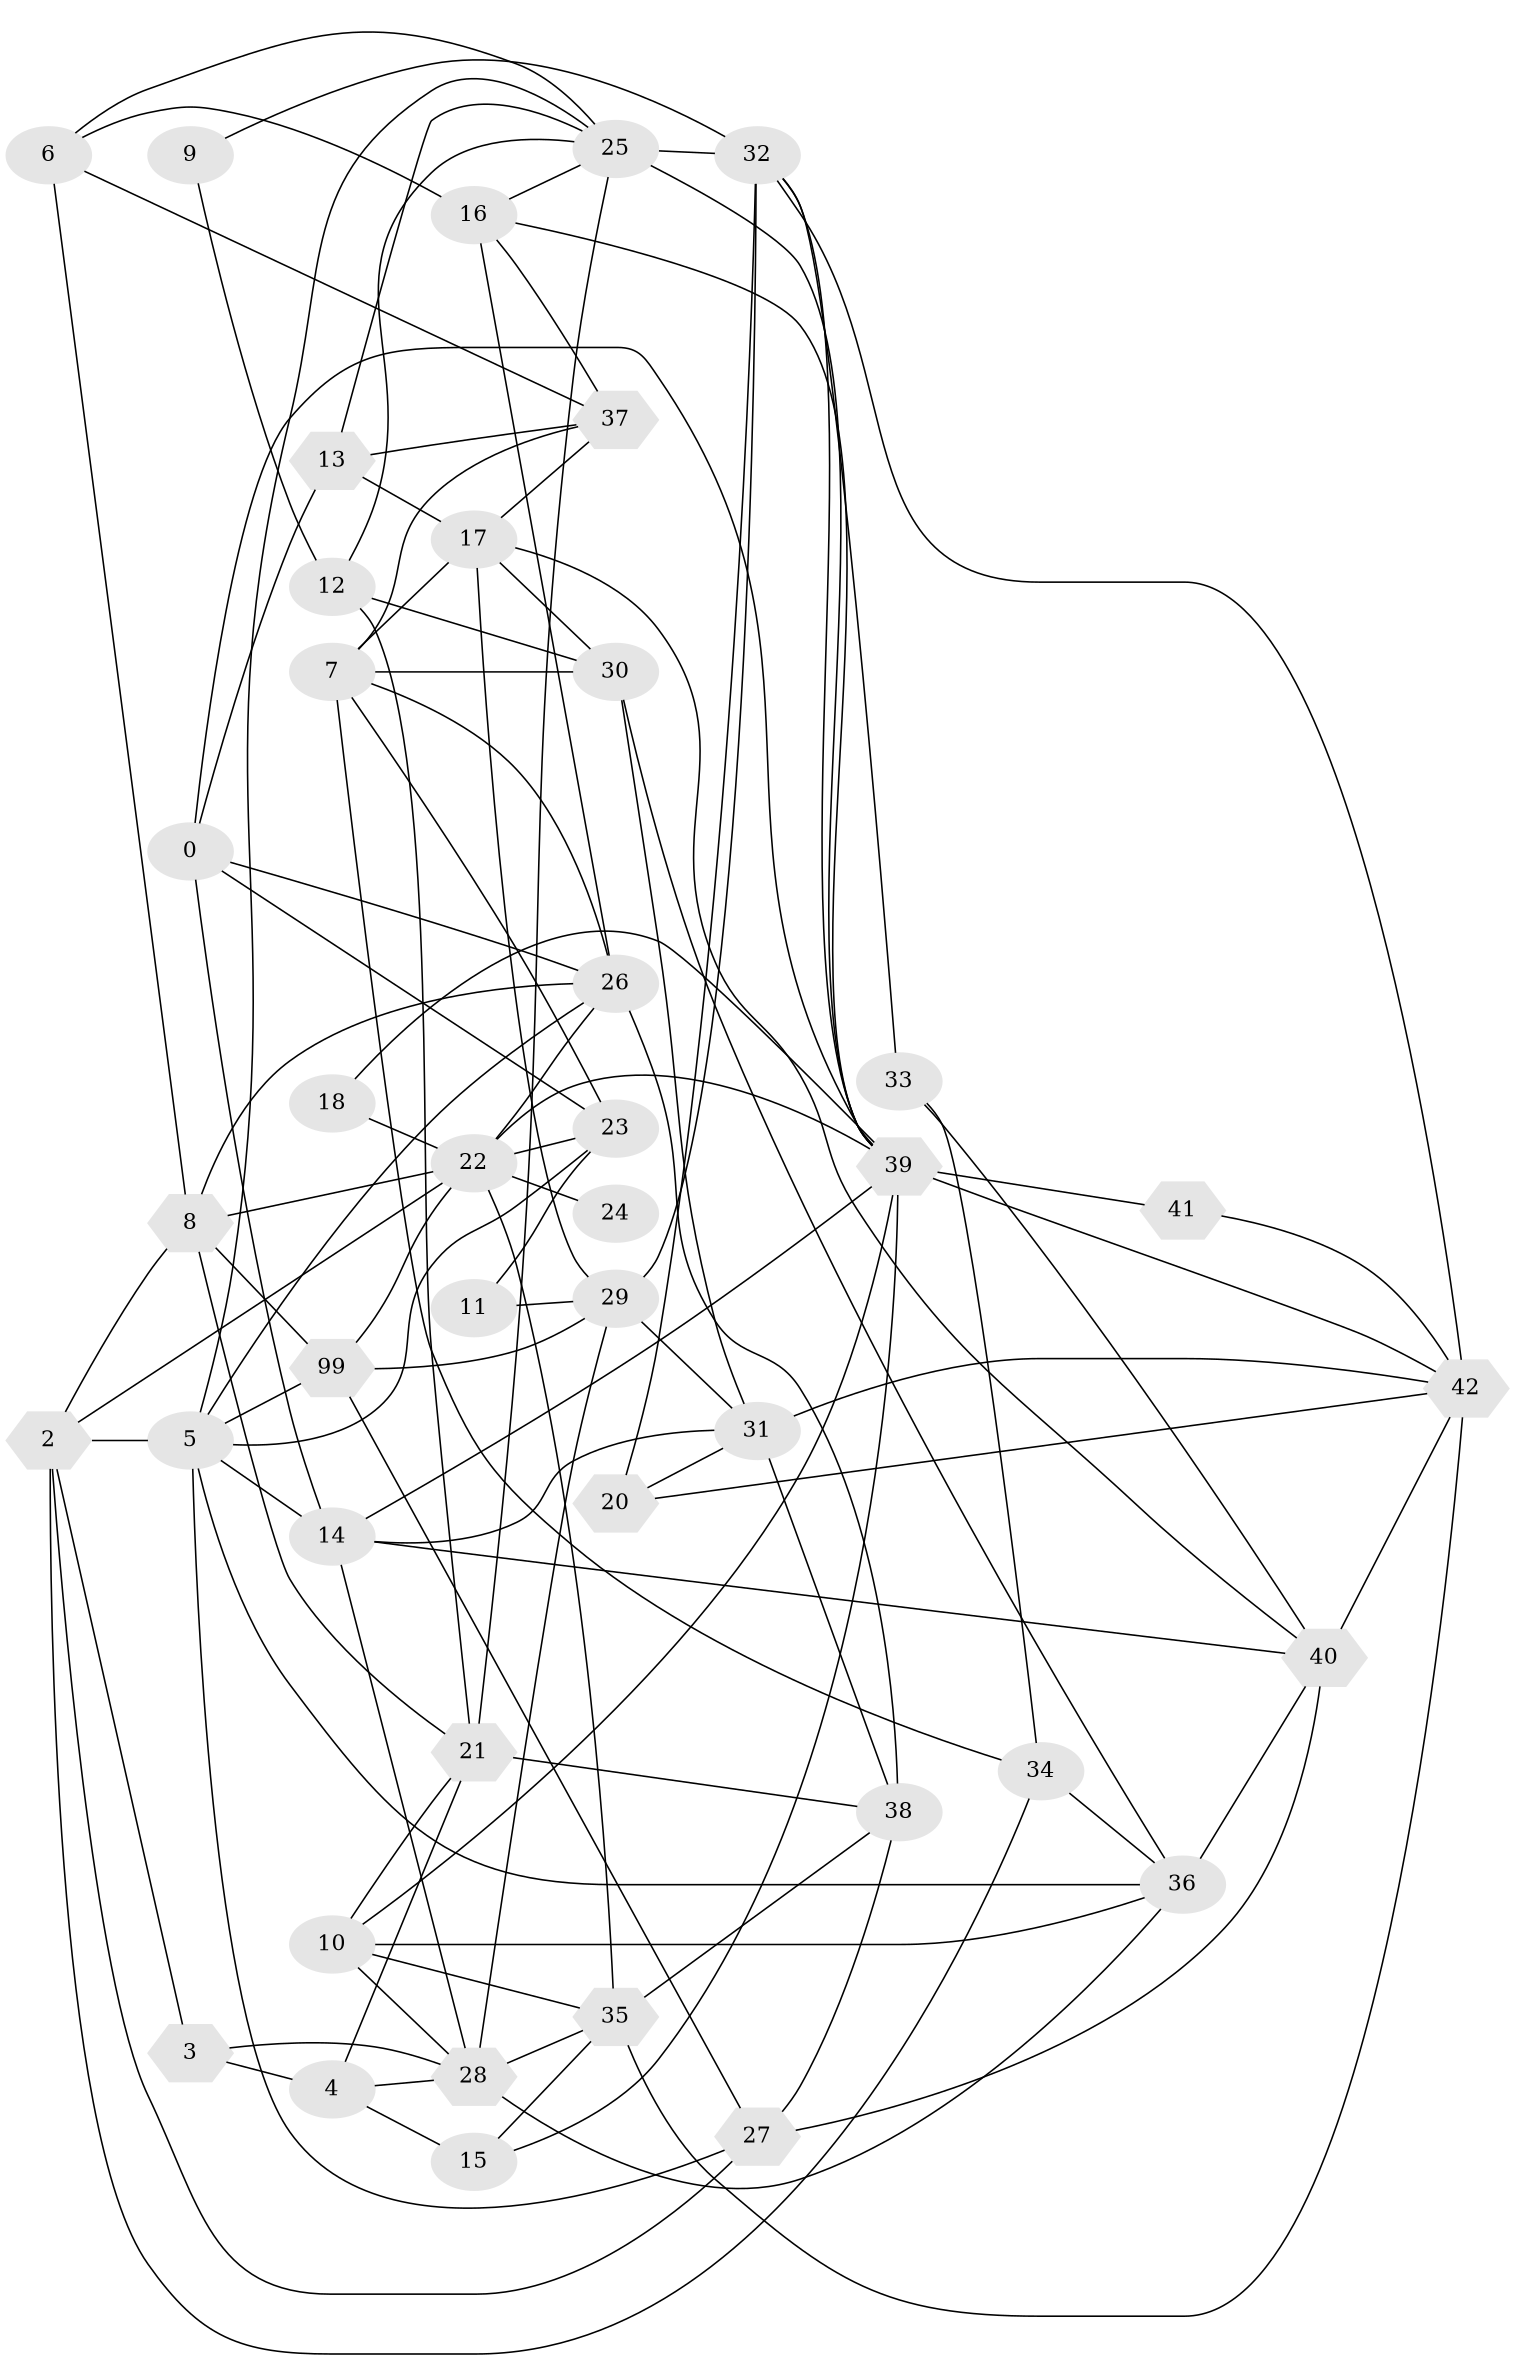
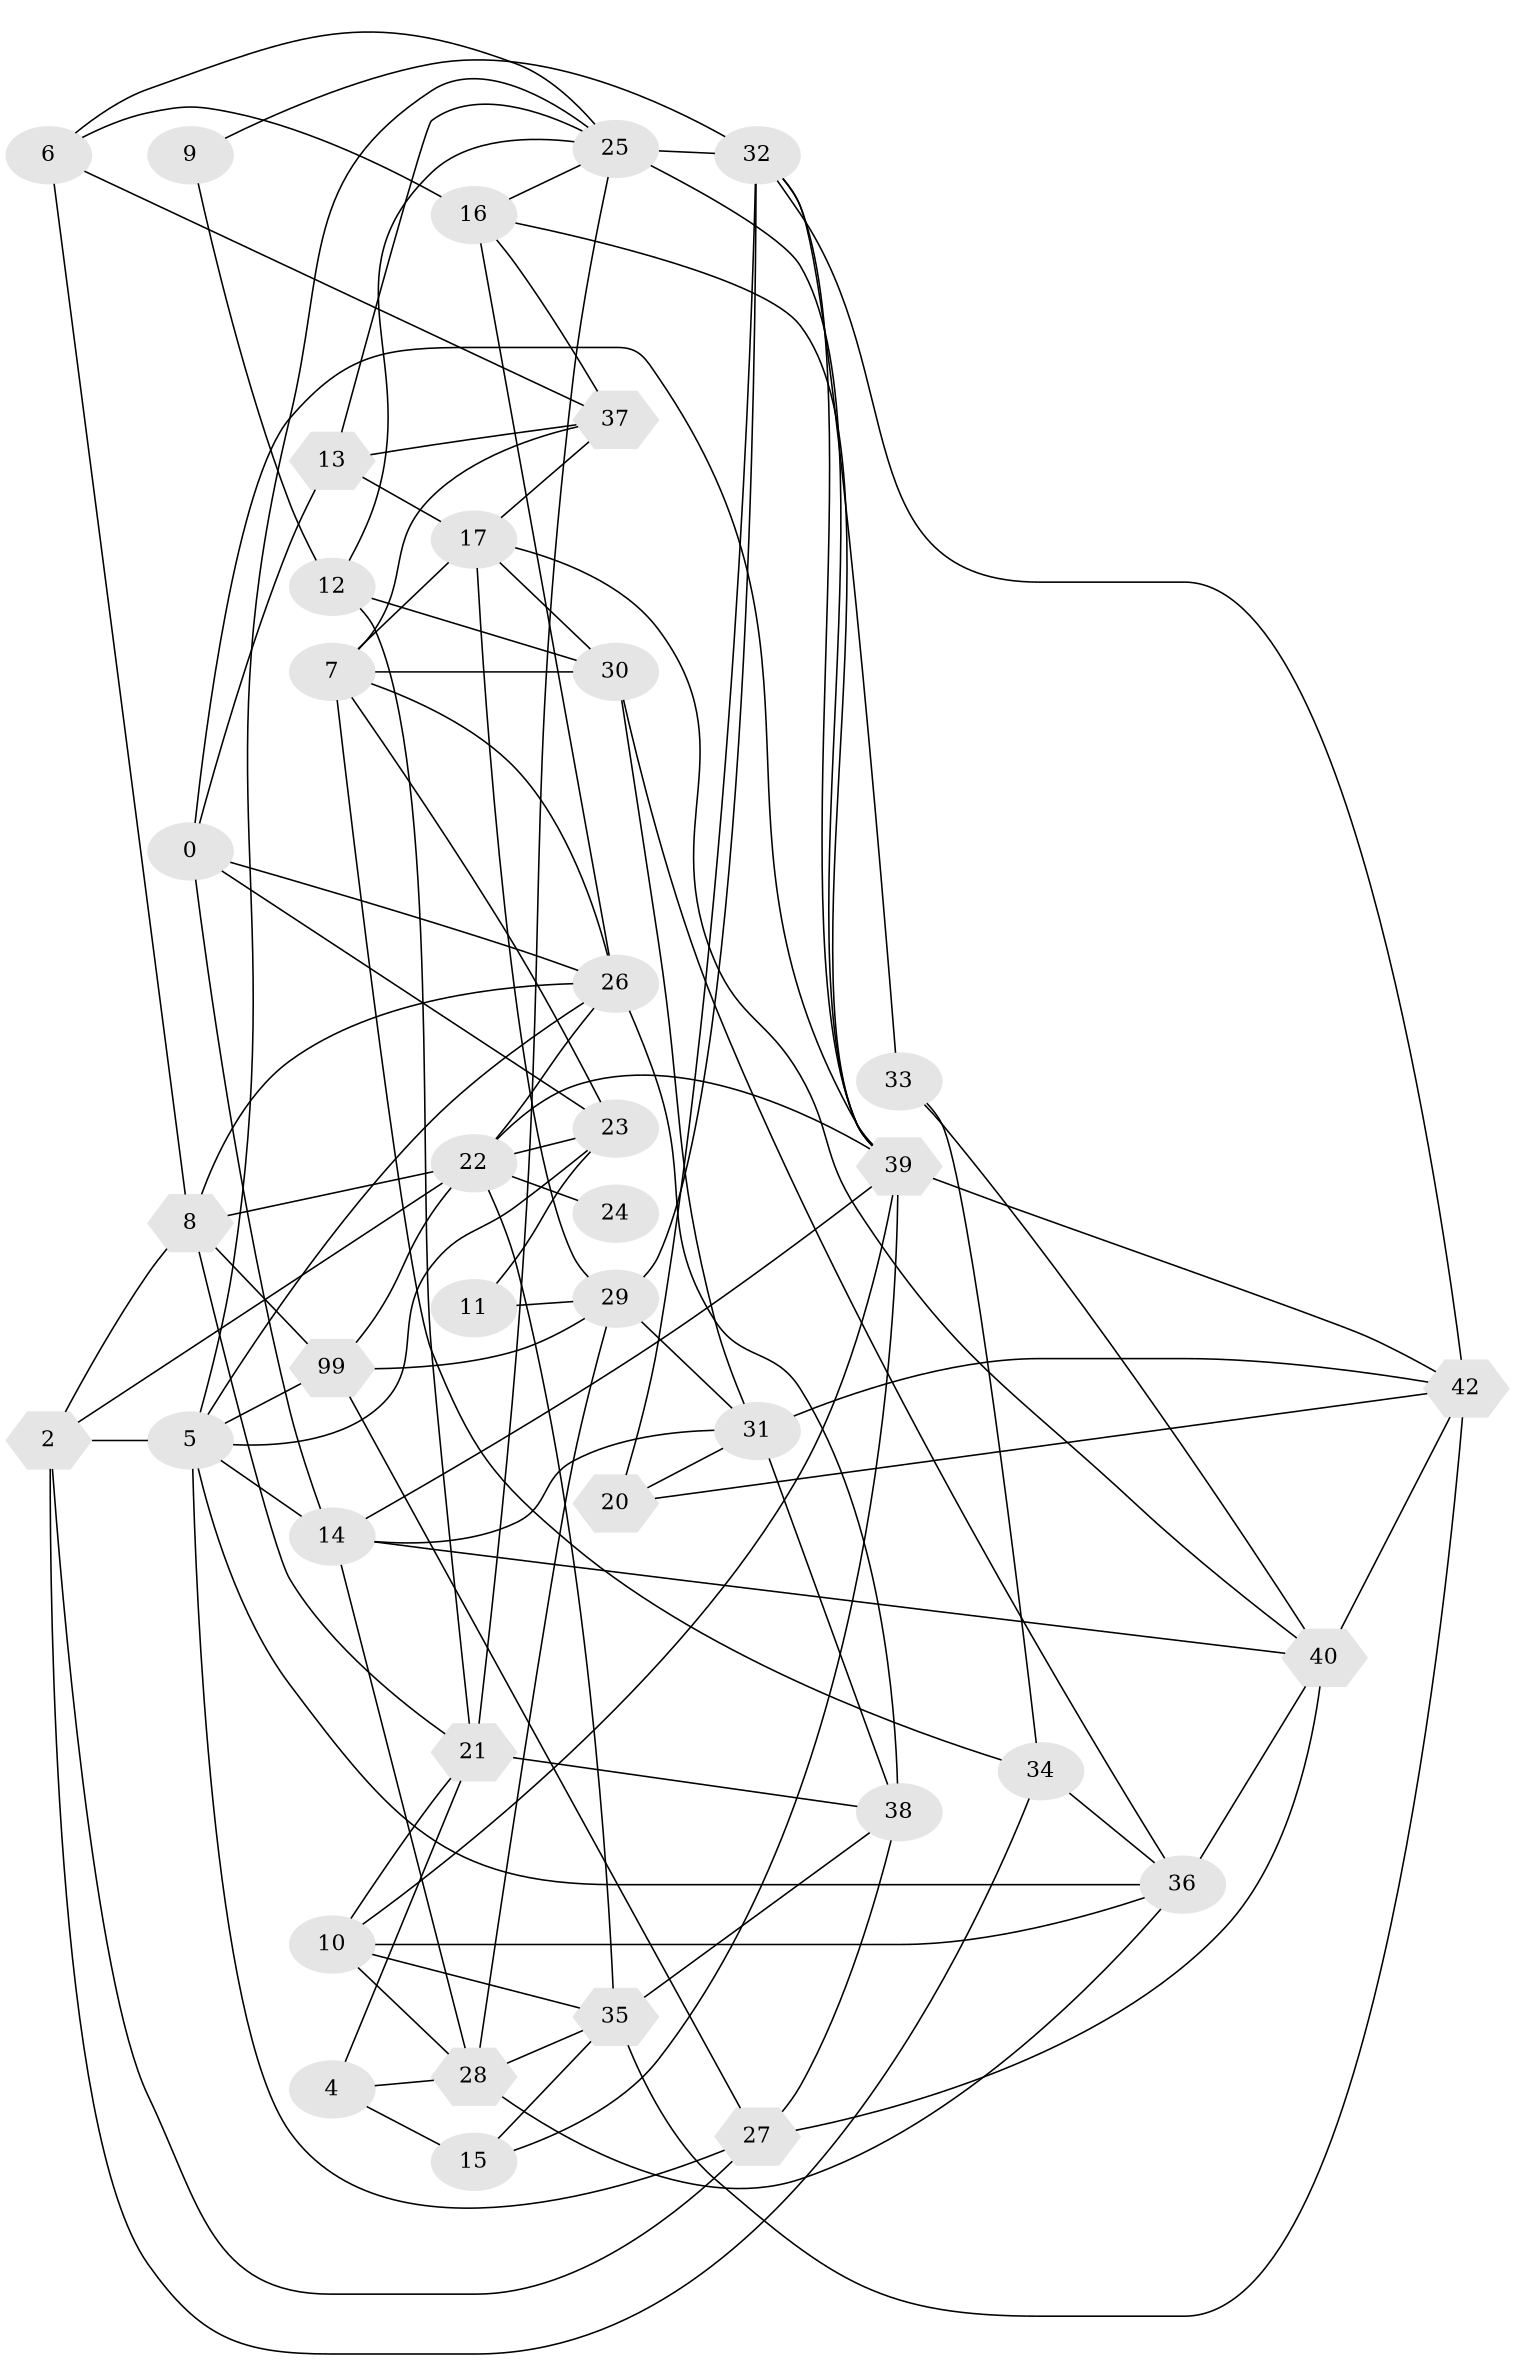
(332, 1103) -> none
(1183, 1211) -> none
(191, 2053) -> none
